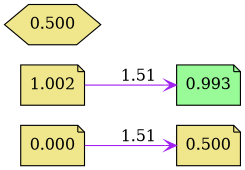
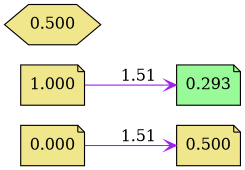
(53, 85) -> (53, 85)
(209, 85) -> (209, 85)
